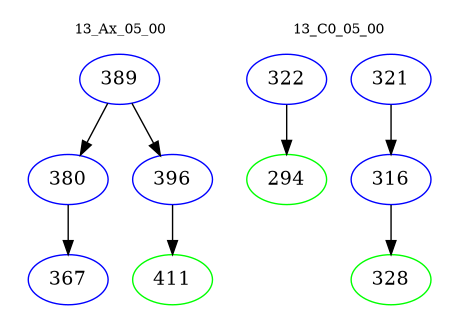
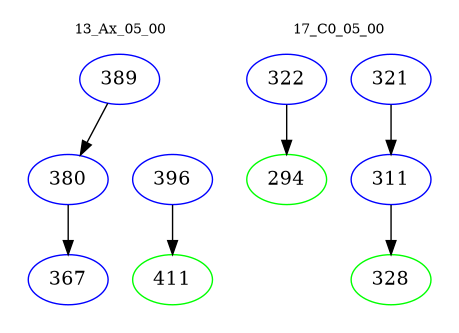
(339, 30) -> (339, 30)
(143, 123) -> none
(391, 180) -> (391, 180)
